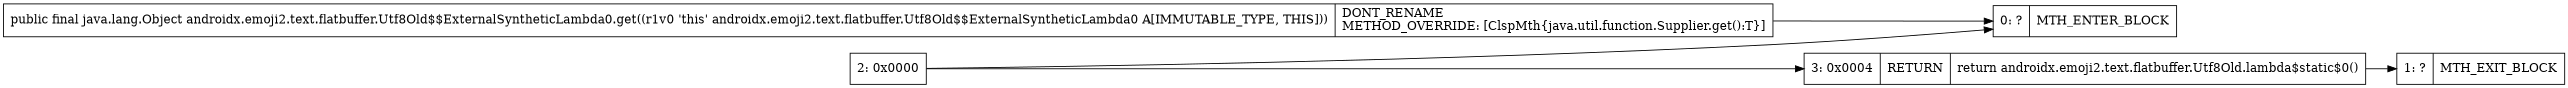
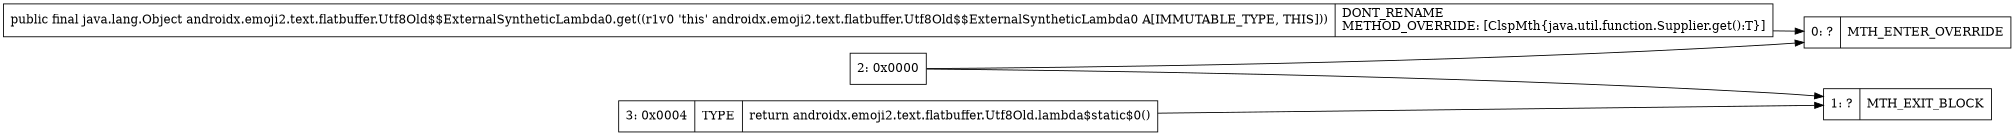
(2103, 21) -> (1926, 32)
(1915, 68) -> (719, 116)
(1361, 69) -> (1371, 77)
